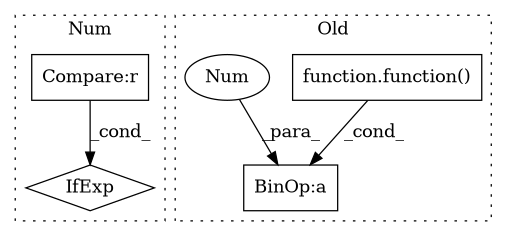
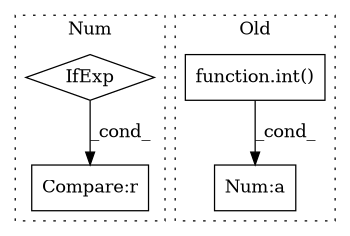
(227, 77) -> none
(387, 77) -> (255, 77)
(90, 126) -> (90, 126)
(291, 188) -> (255, 188)
